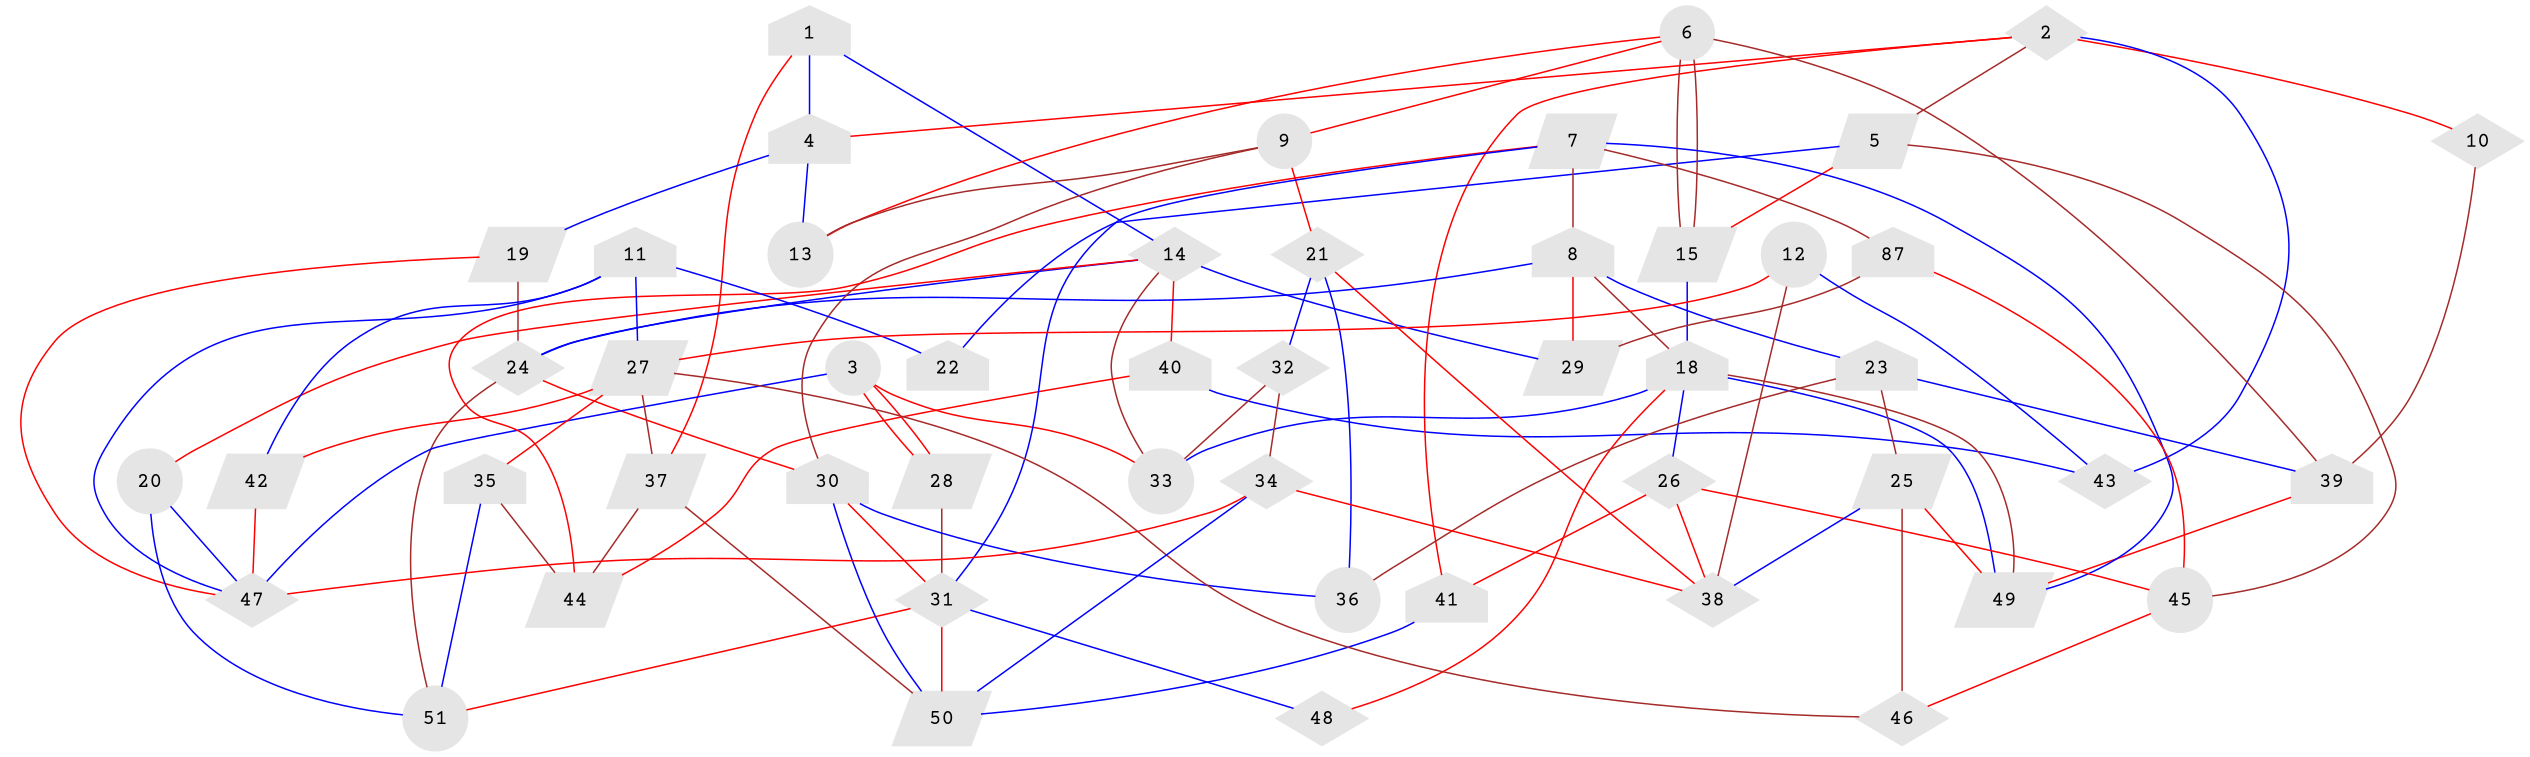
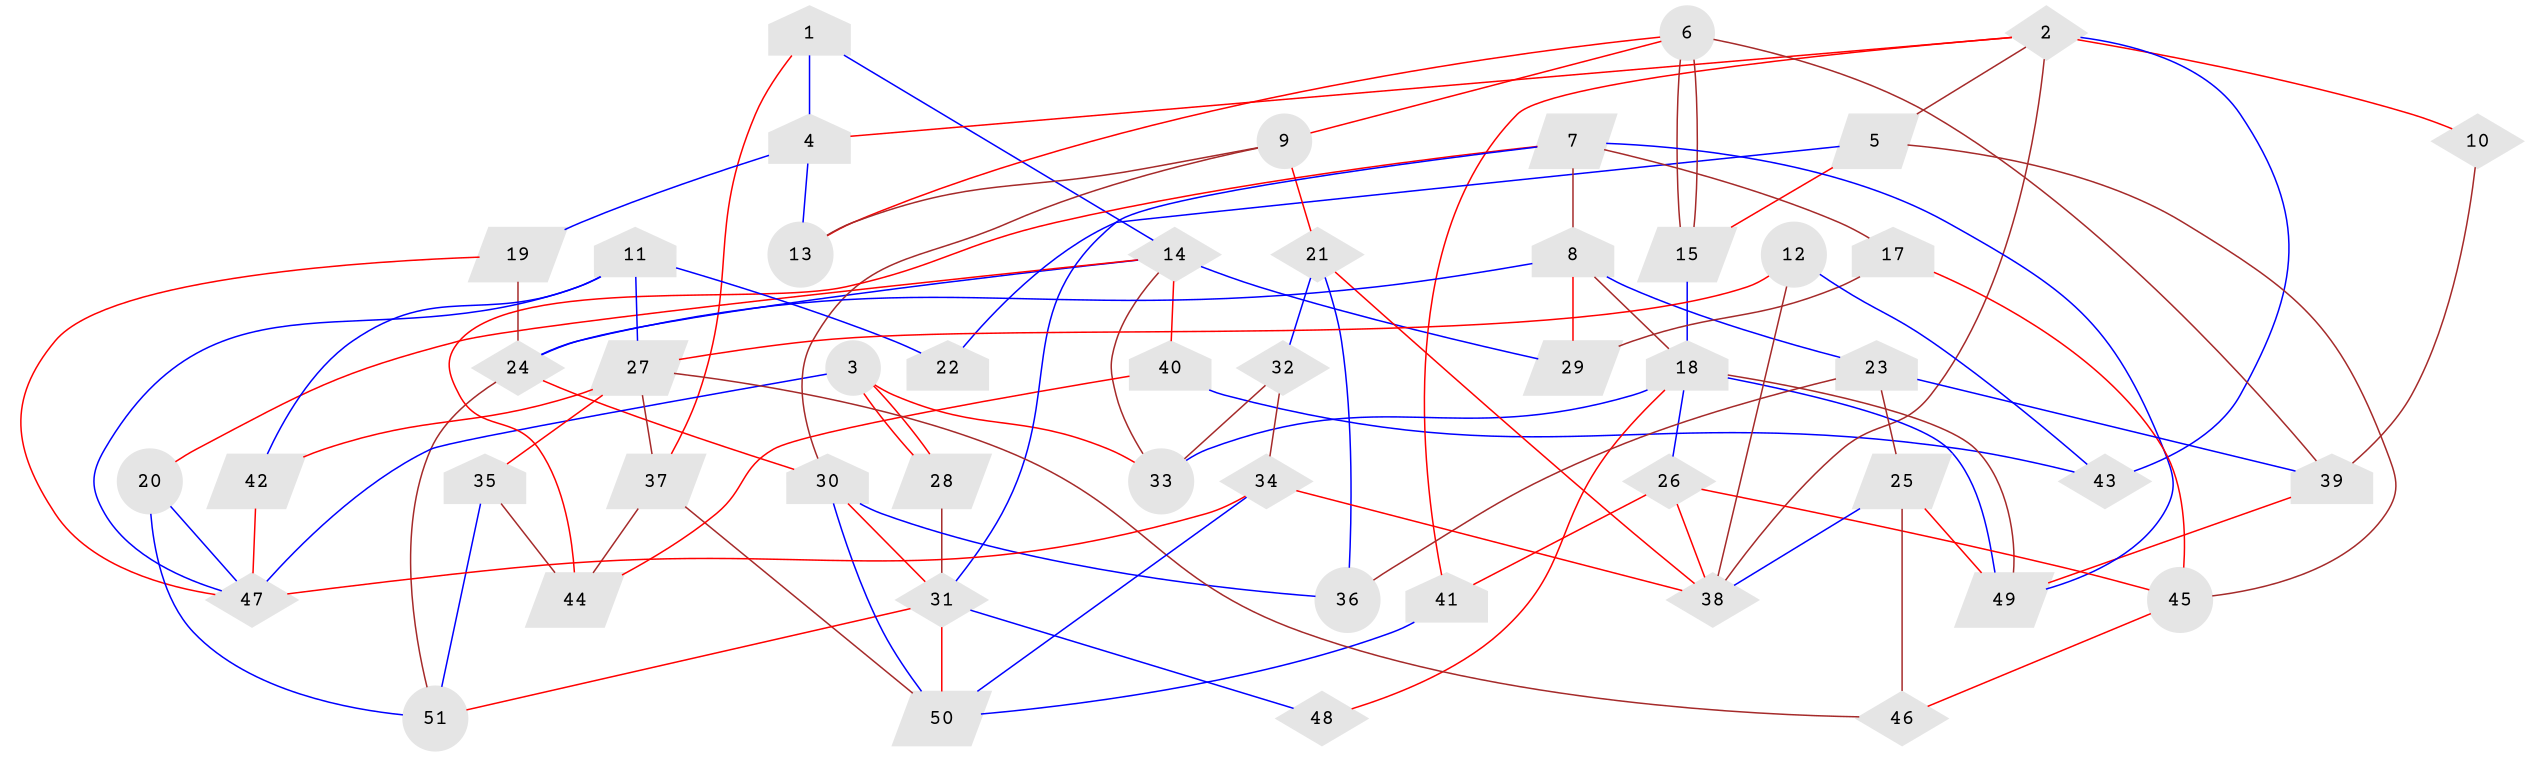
(1893, 255) -> (1893, 255)
none -> (1961, 349)
